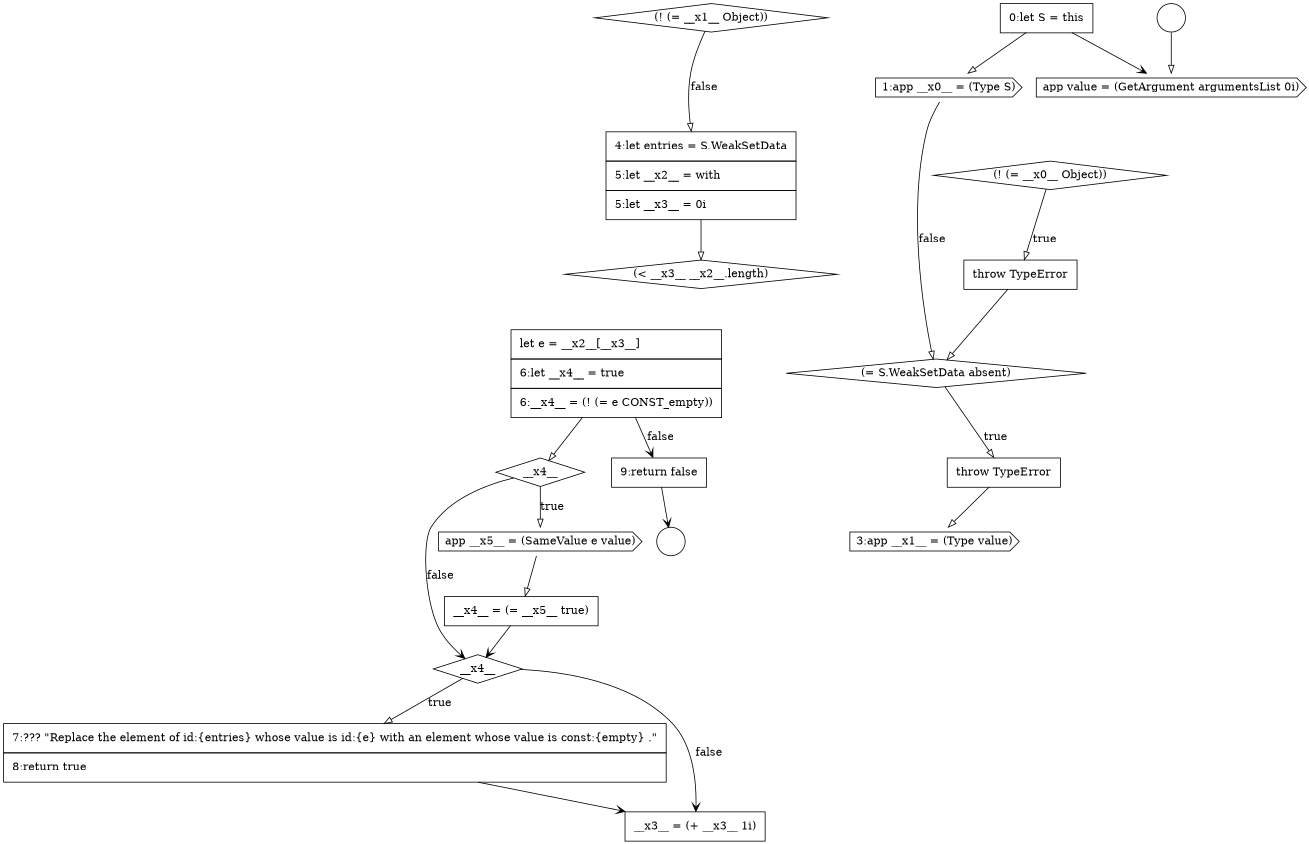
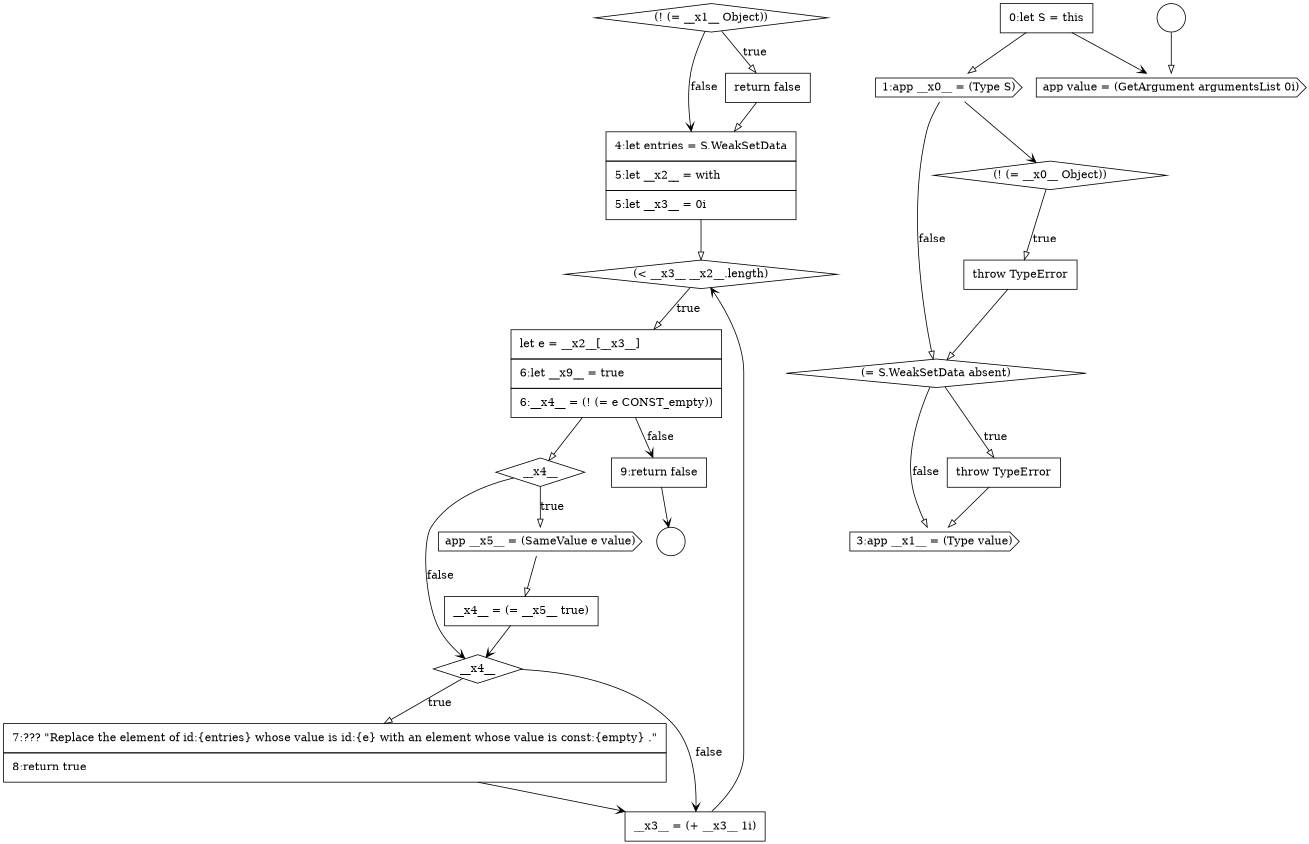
(690, 76) -> (690, 76)
none -> (768, 87)
none -> (997, 130)
none -> (675, 305)
(572, 373) -> (572, 373)
none -> (911, 453)
none -> (744, 555)
